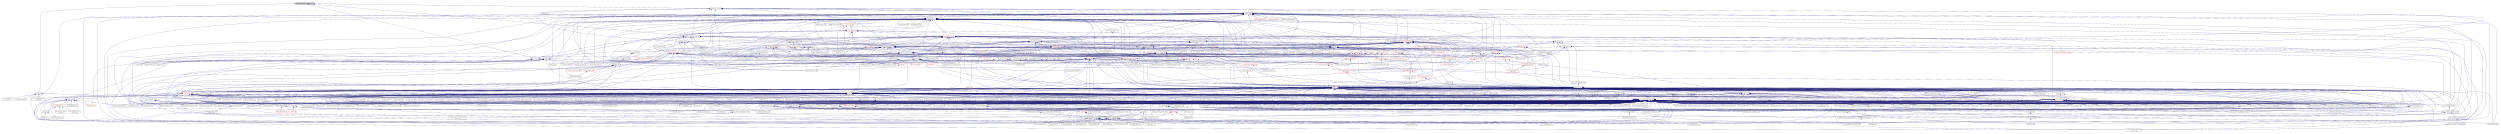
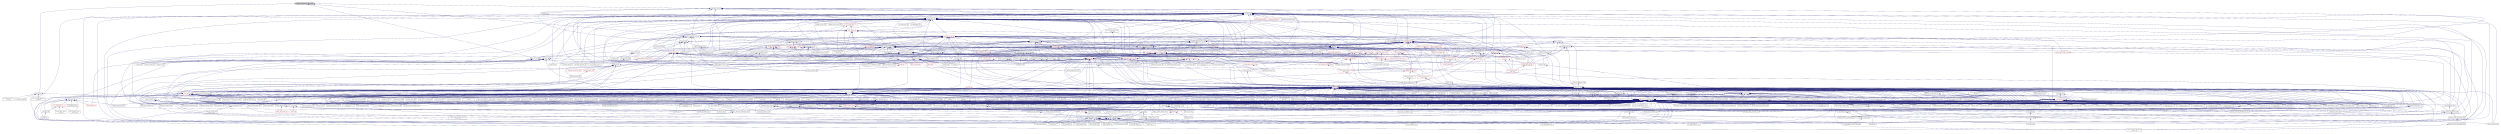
(133, 106) -> none
(1778, 106) -> none
(57, 118) -> none
